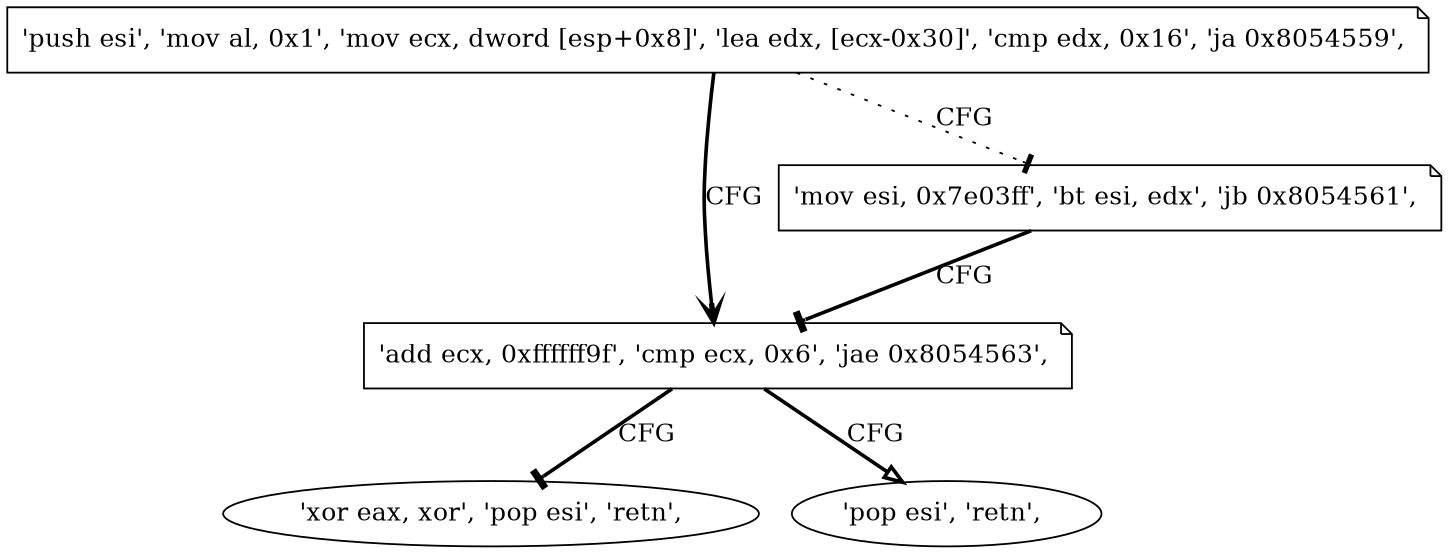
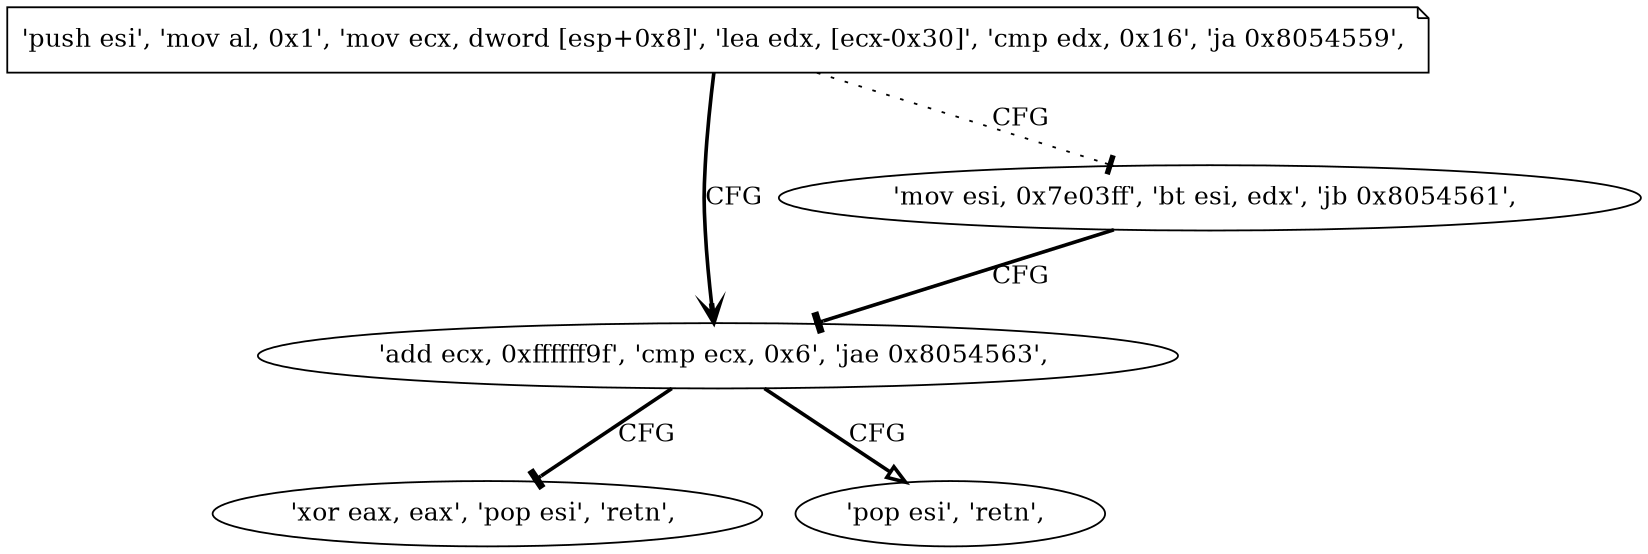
(1110, 198) -> (1210, 198)
(718, 356) -> (718, 356)
(491, 514) -> (487, 514)
